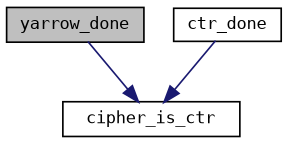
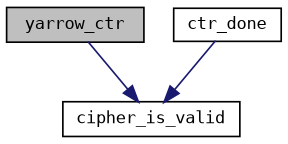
(75, 25) -> (75, 25)
(151, 119) -> (151, 119)
